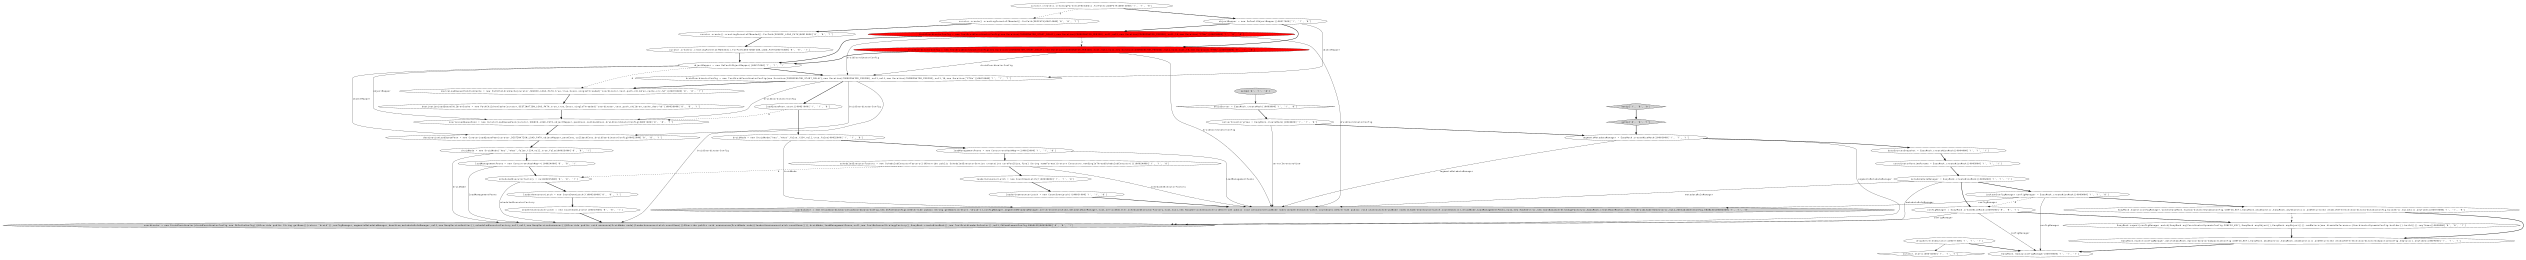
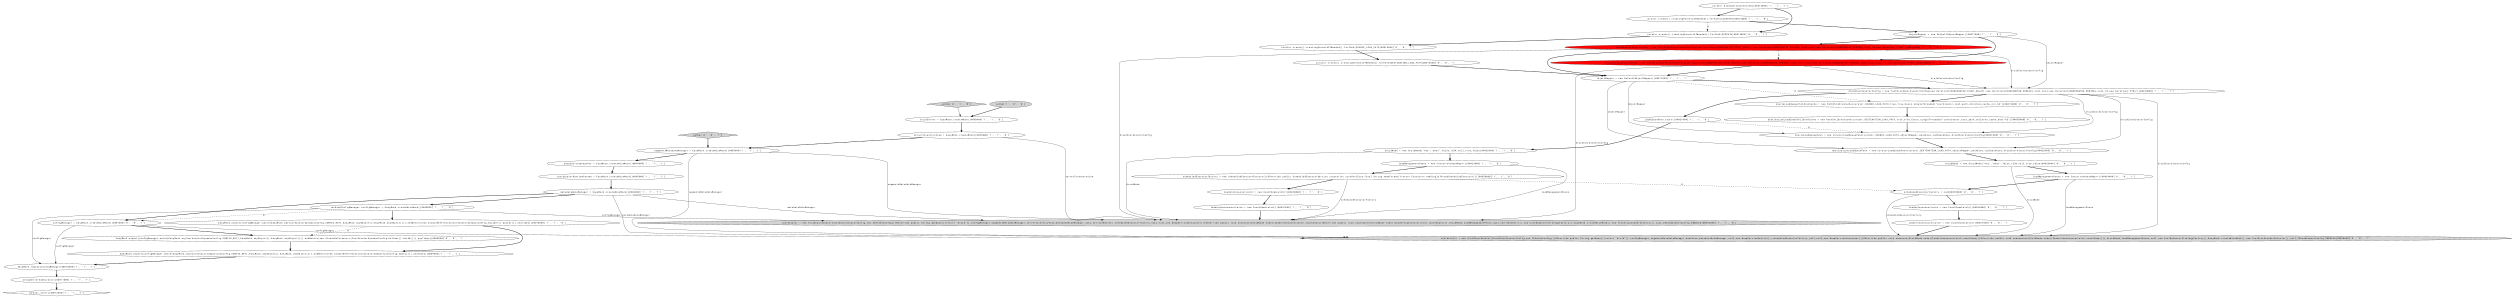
none -> (1750, 6)
(1256, 91) -> (957, 104)
(1256, 107) -> (961, 120)
(1636, 107) -> (1011, 104)
(1636, 114) -> (987, 112)
(1941, 247) -> (57, 285)
(1994, 247) -> (57, 272)
